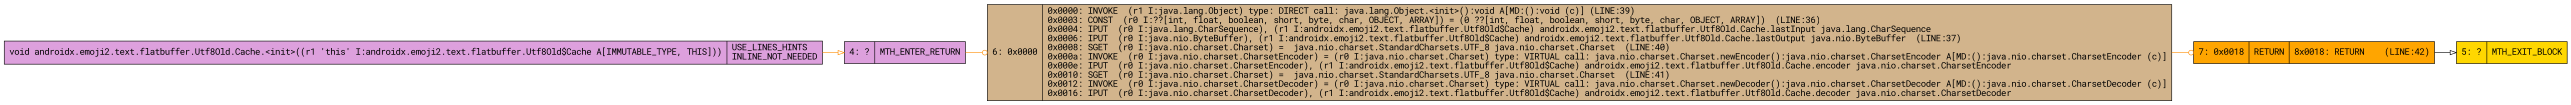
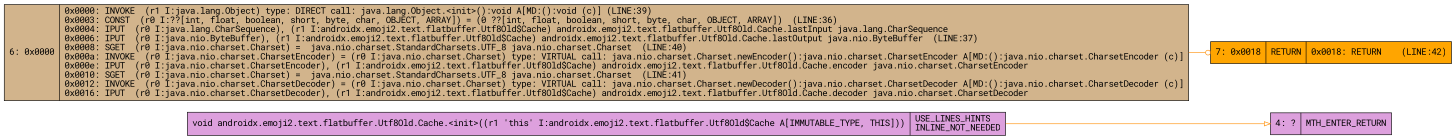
(2362, 52) -> (1379, 52)
(974, 53) -> none
(2512, 53) -> none
